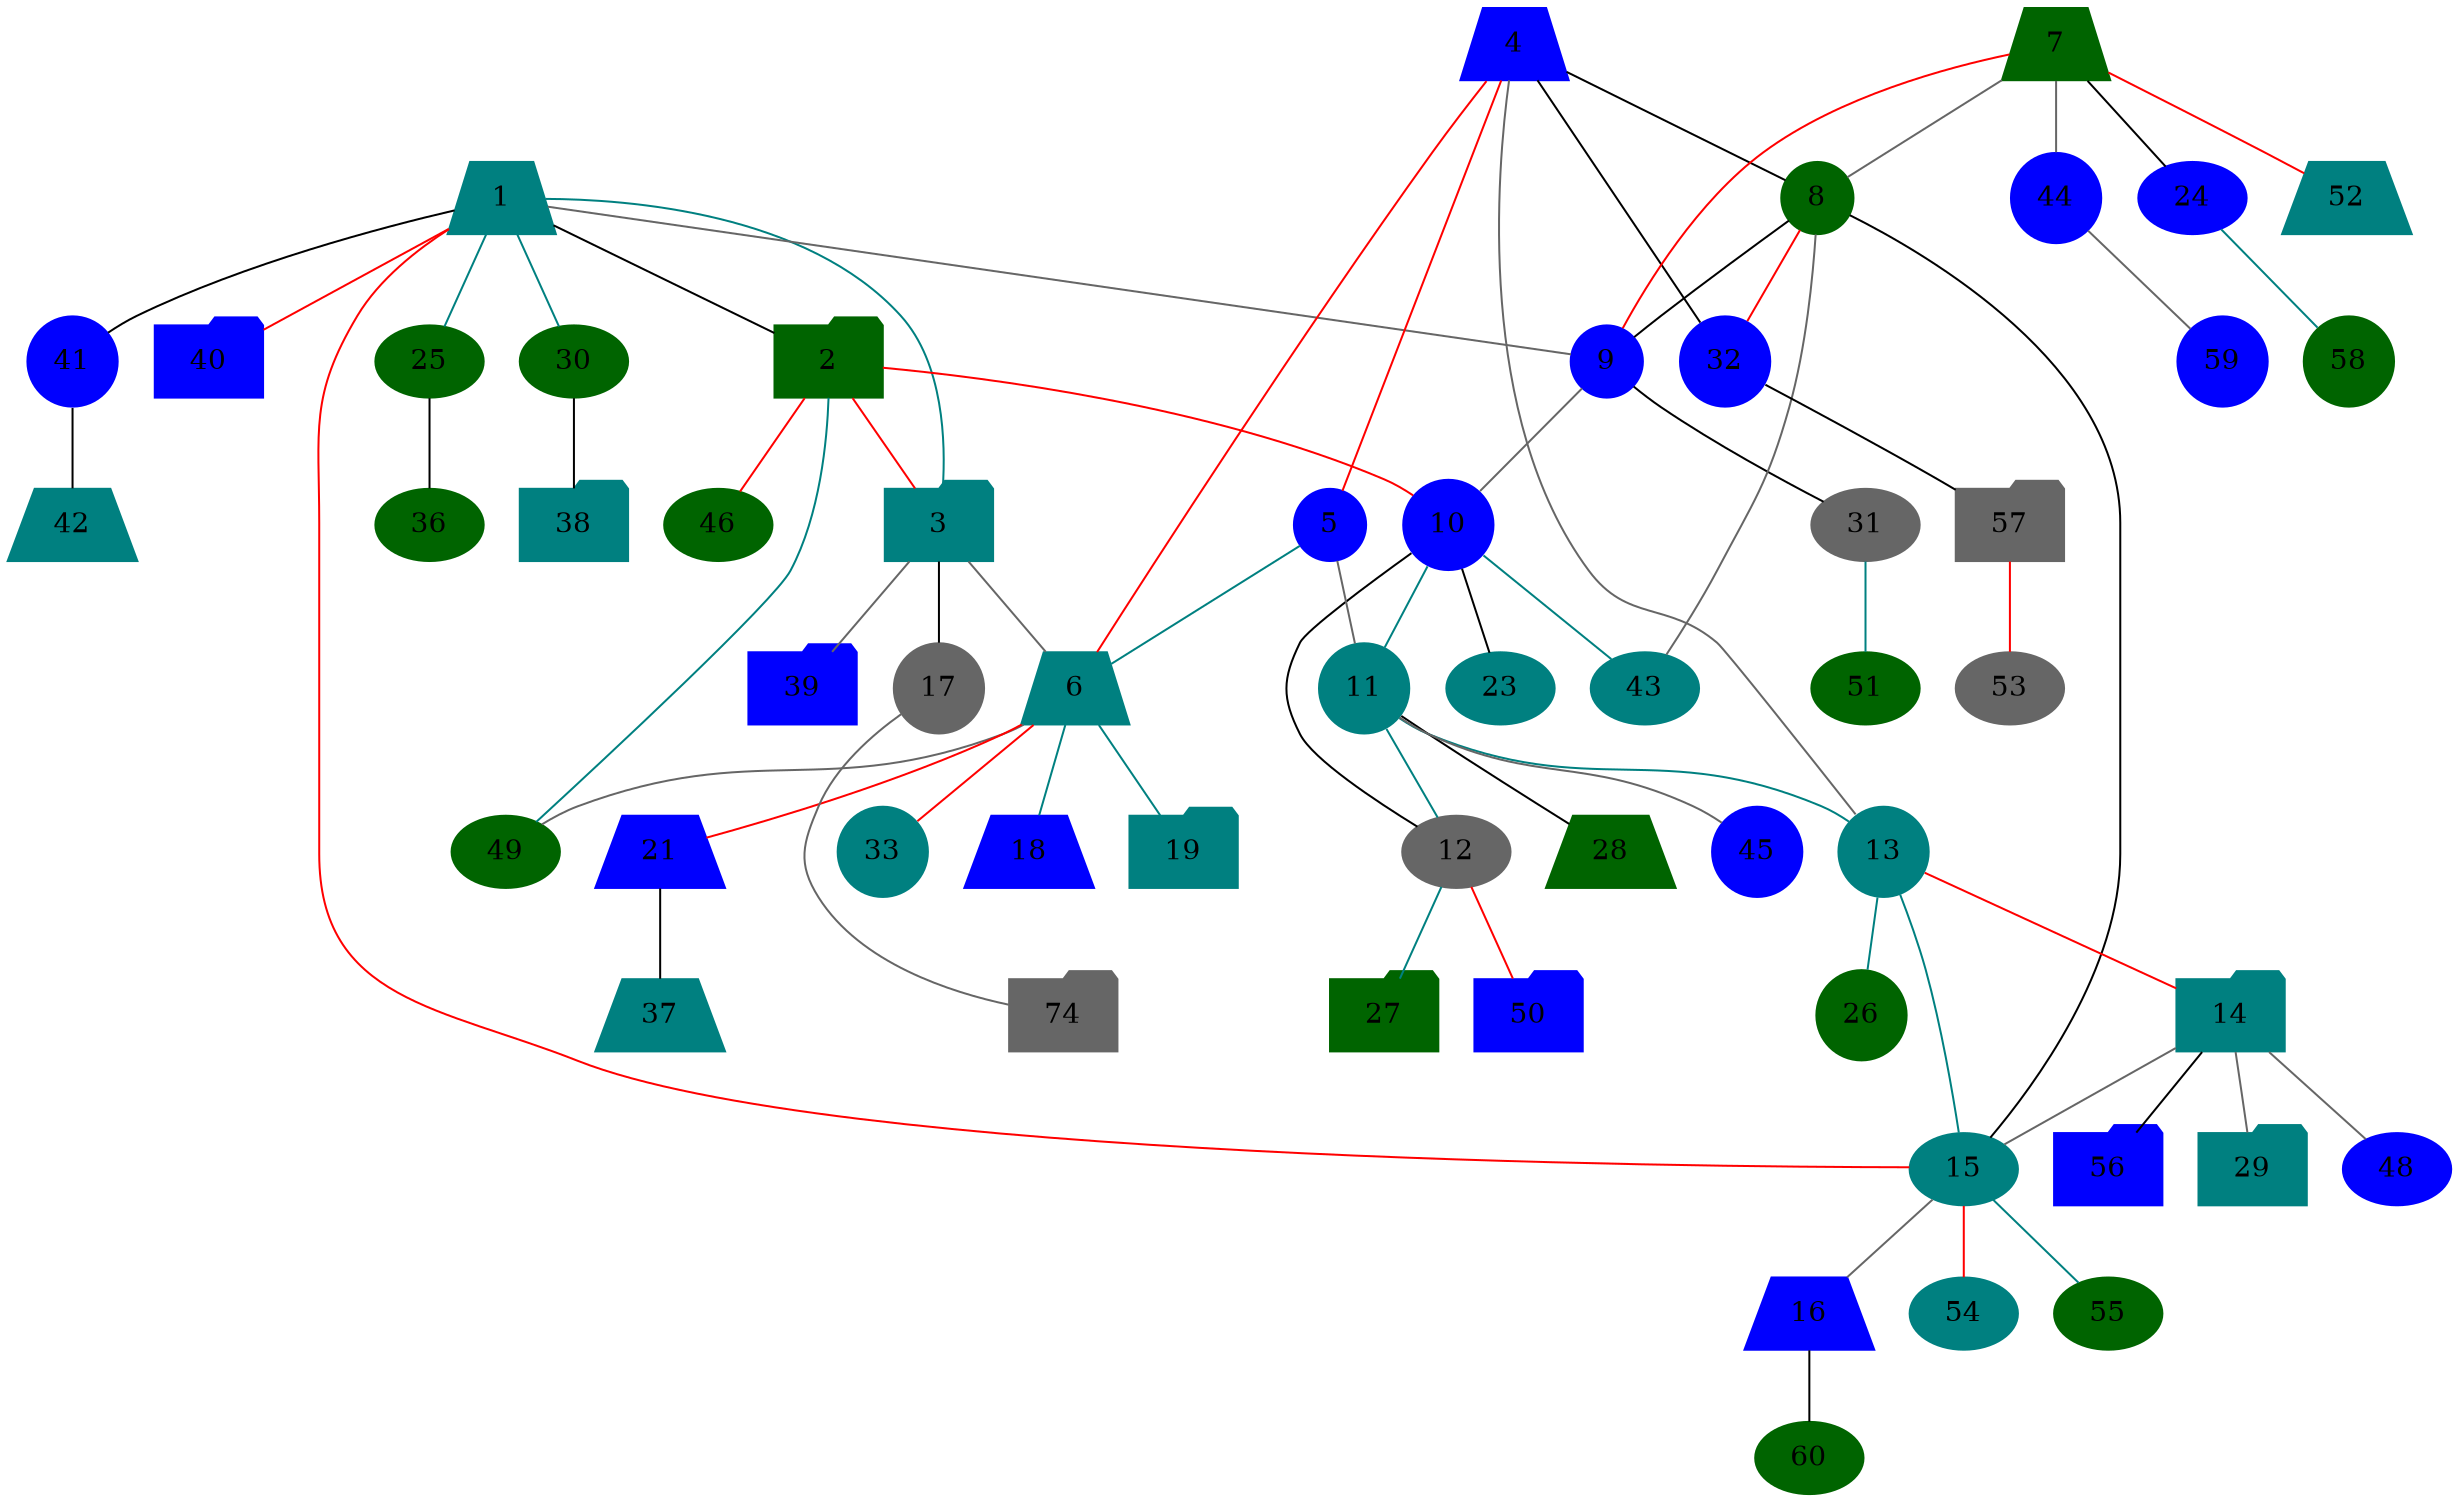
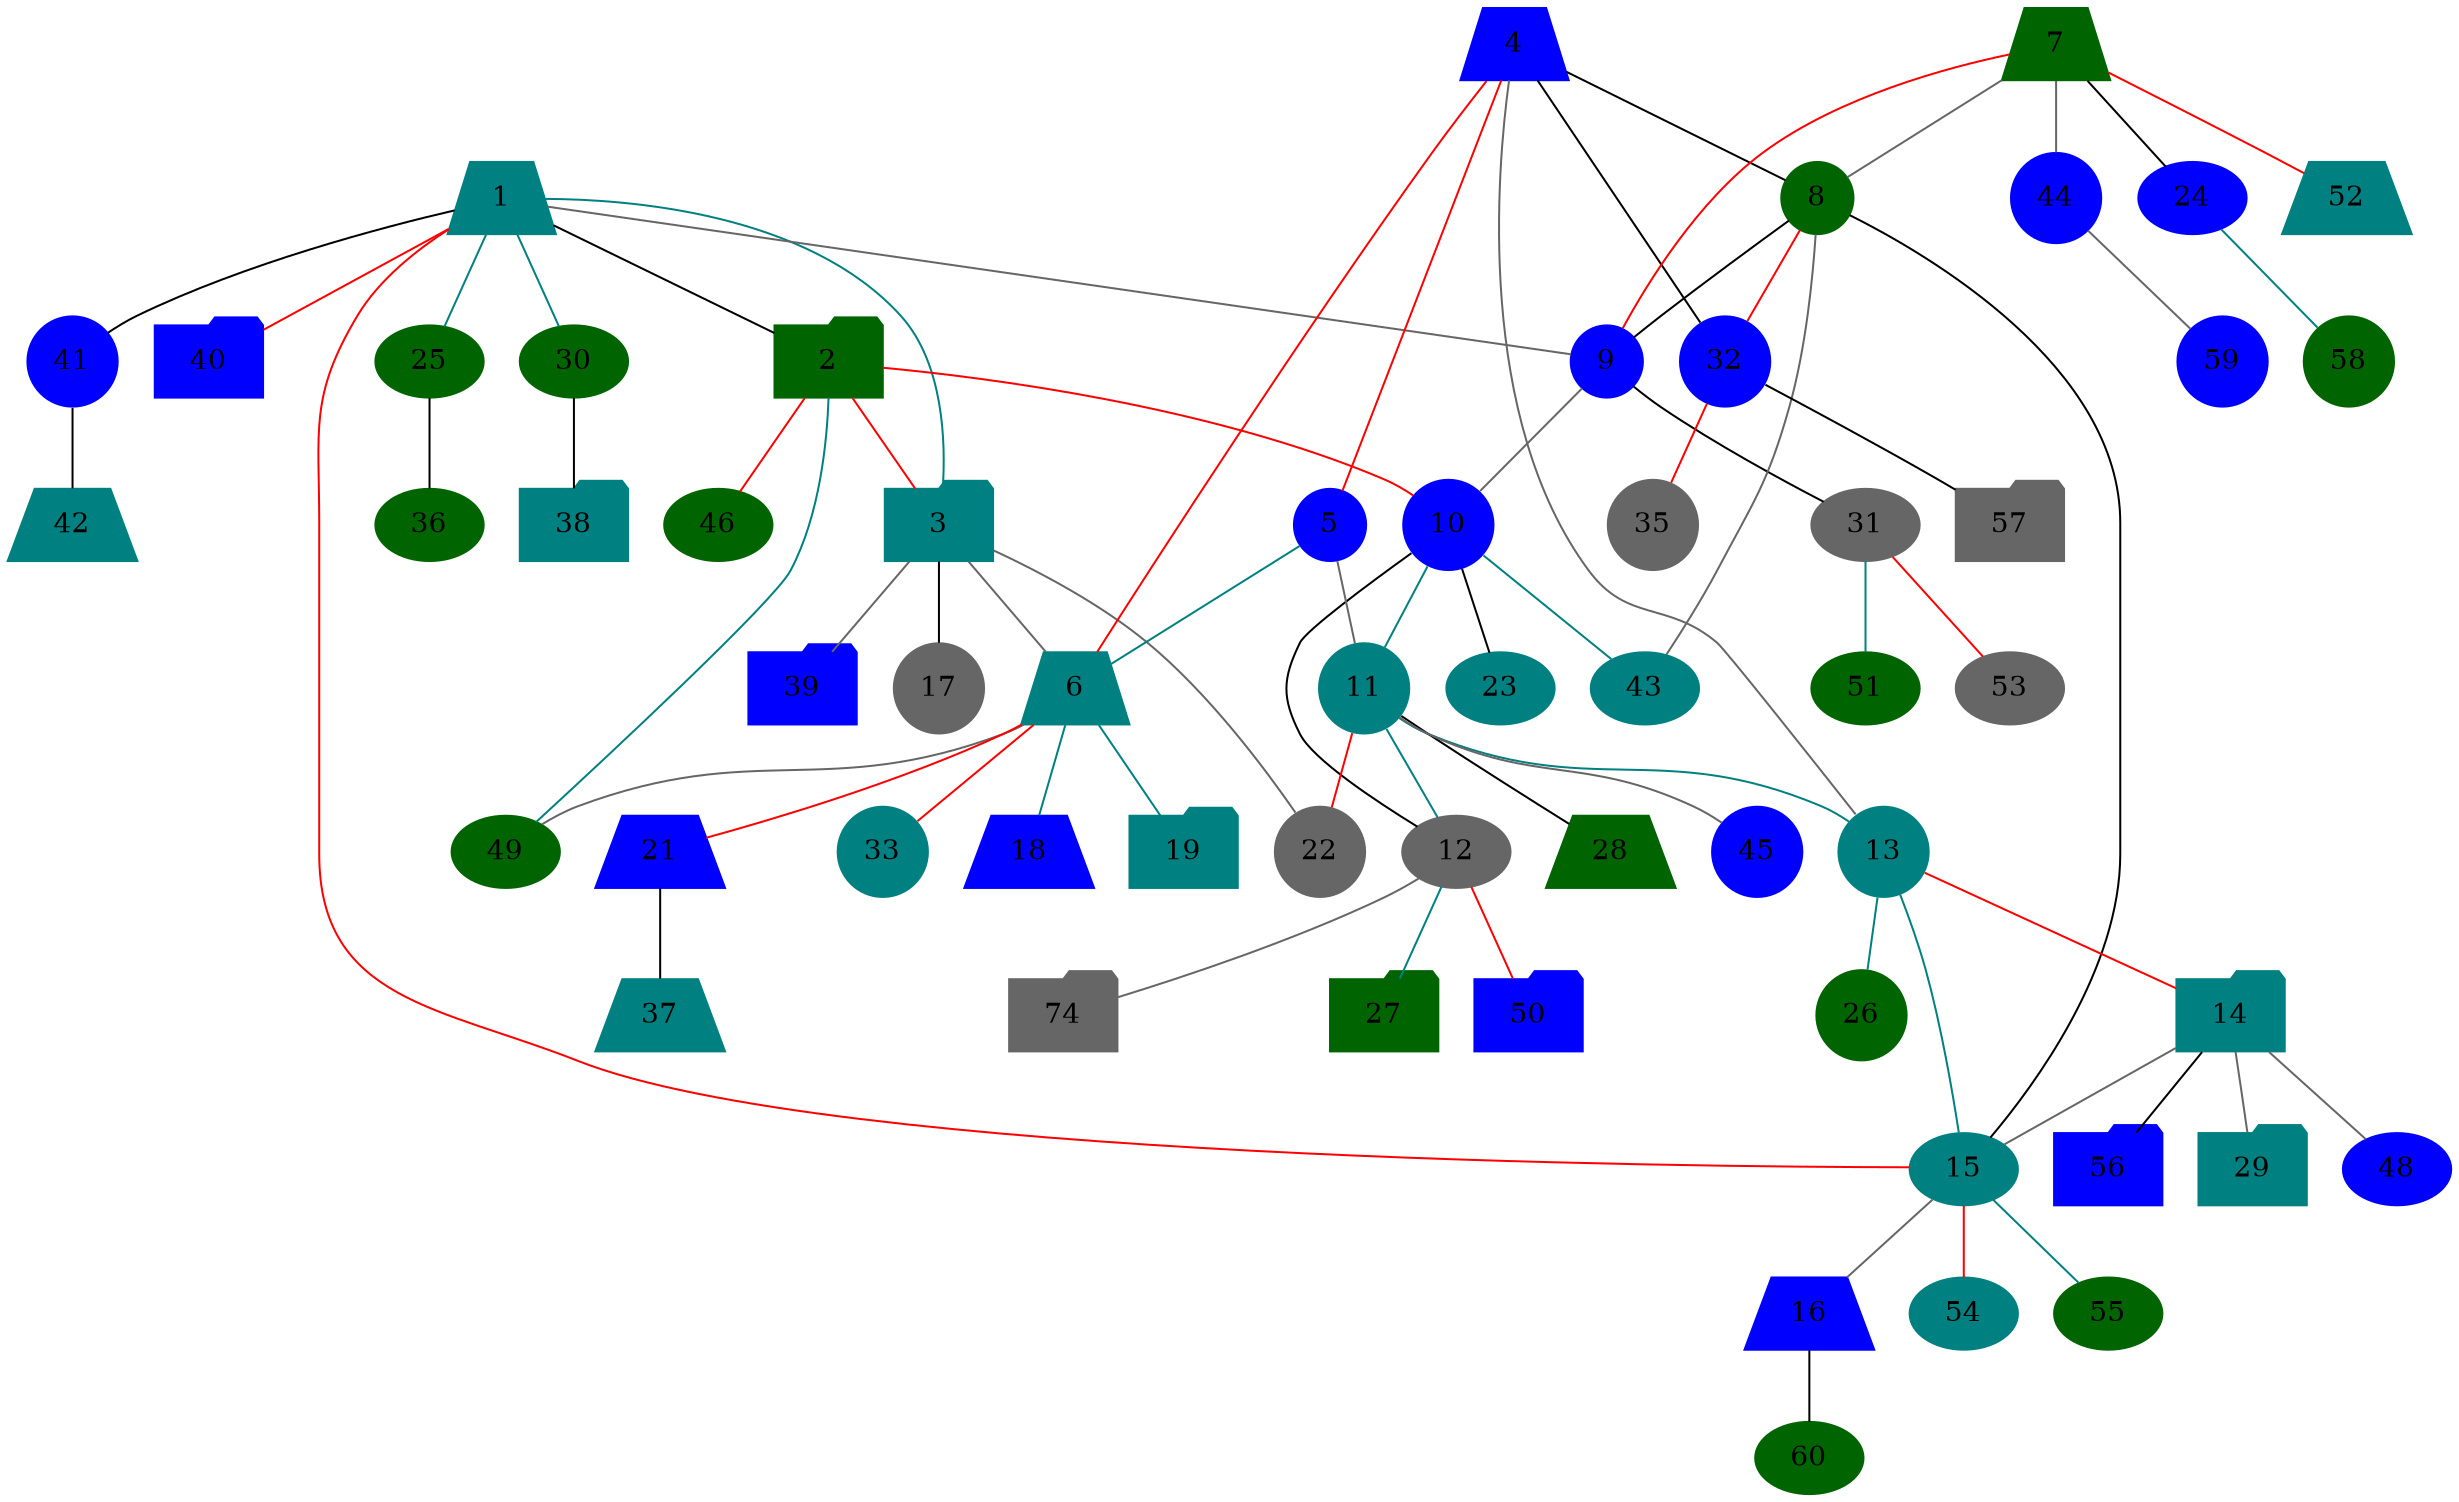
none -> (1653, 525)
(2010, 607) -> (1938, 607)
none -> (1320, 852)
(819, 898) -> (1271, 945)
